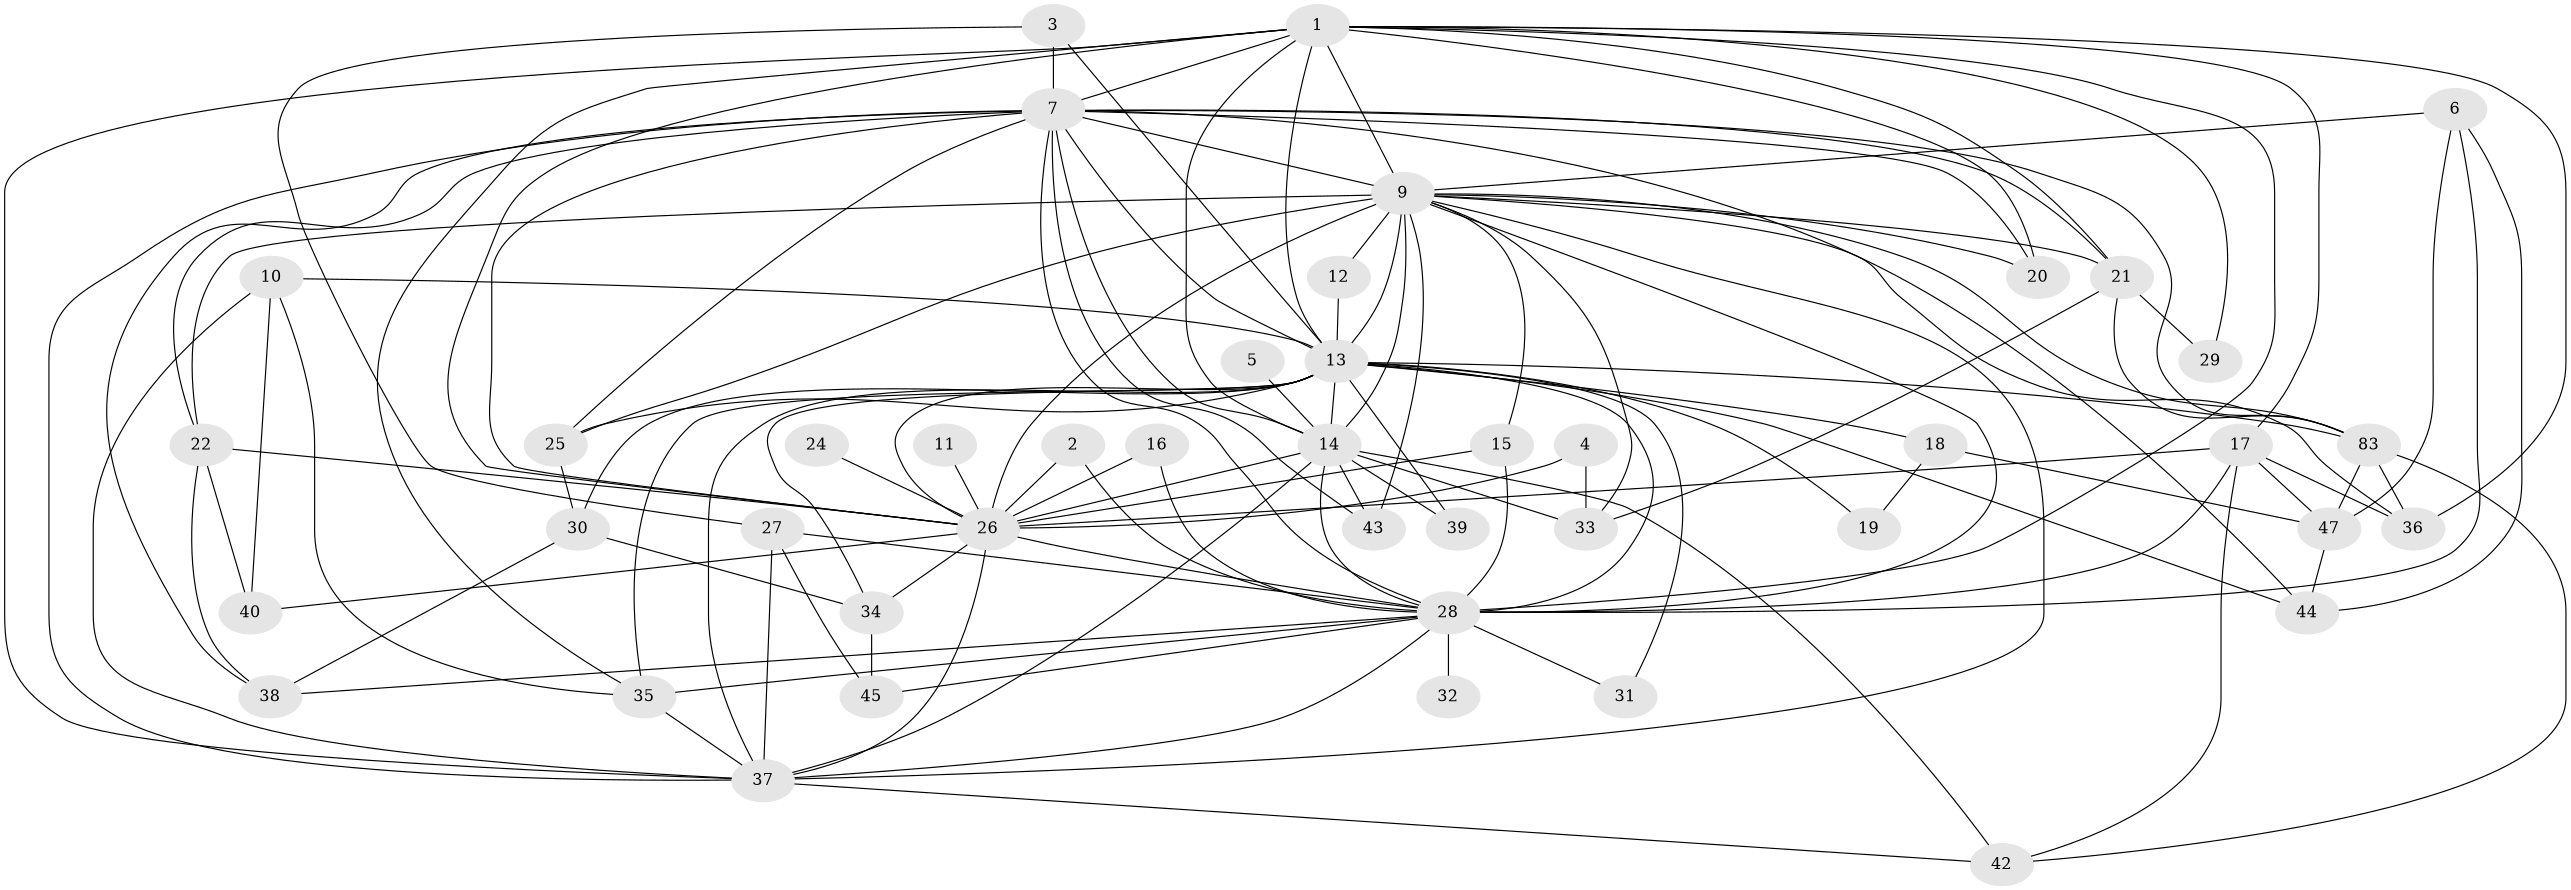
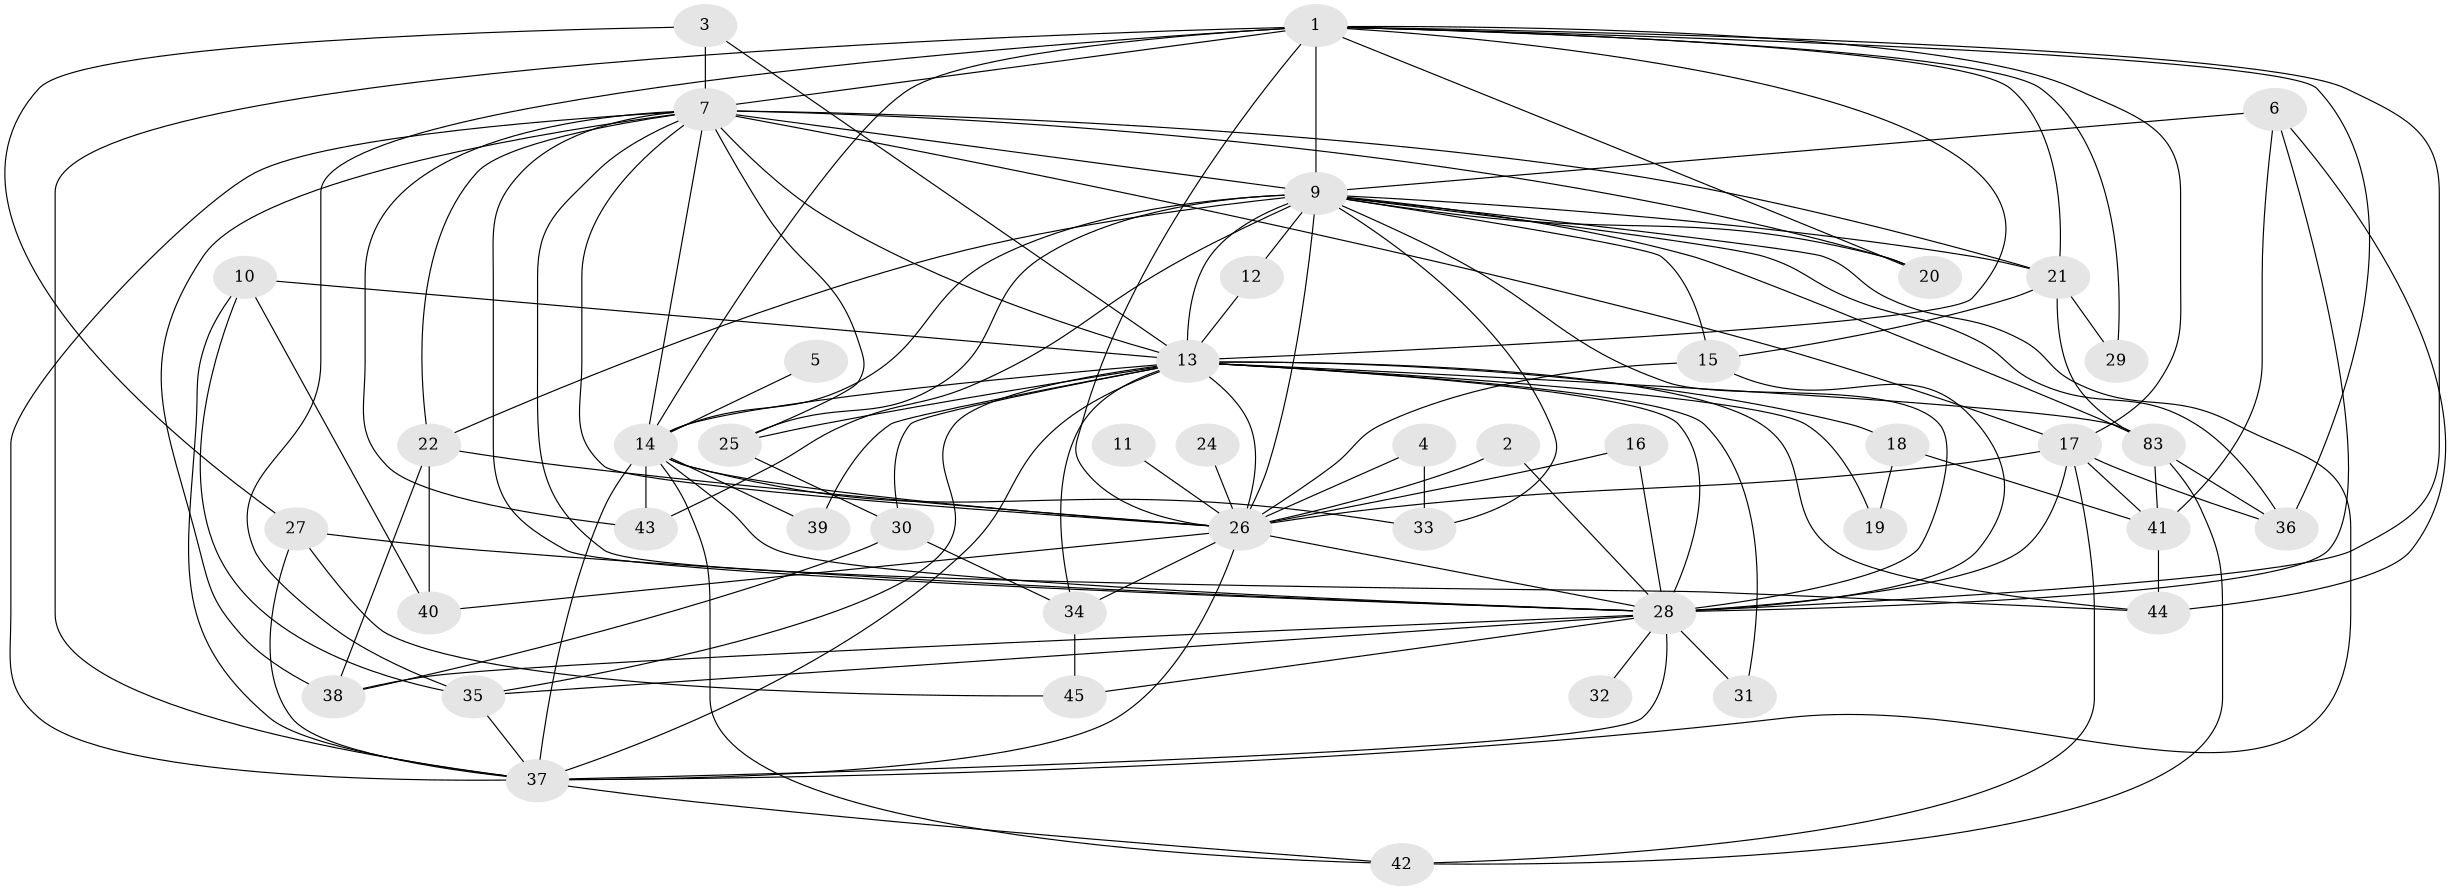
(1978, 159) -> (1362, 245)
(1861, 417) -> (1902, 326)
(2329, 529) -> (2158, 529)
